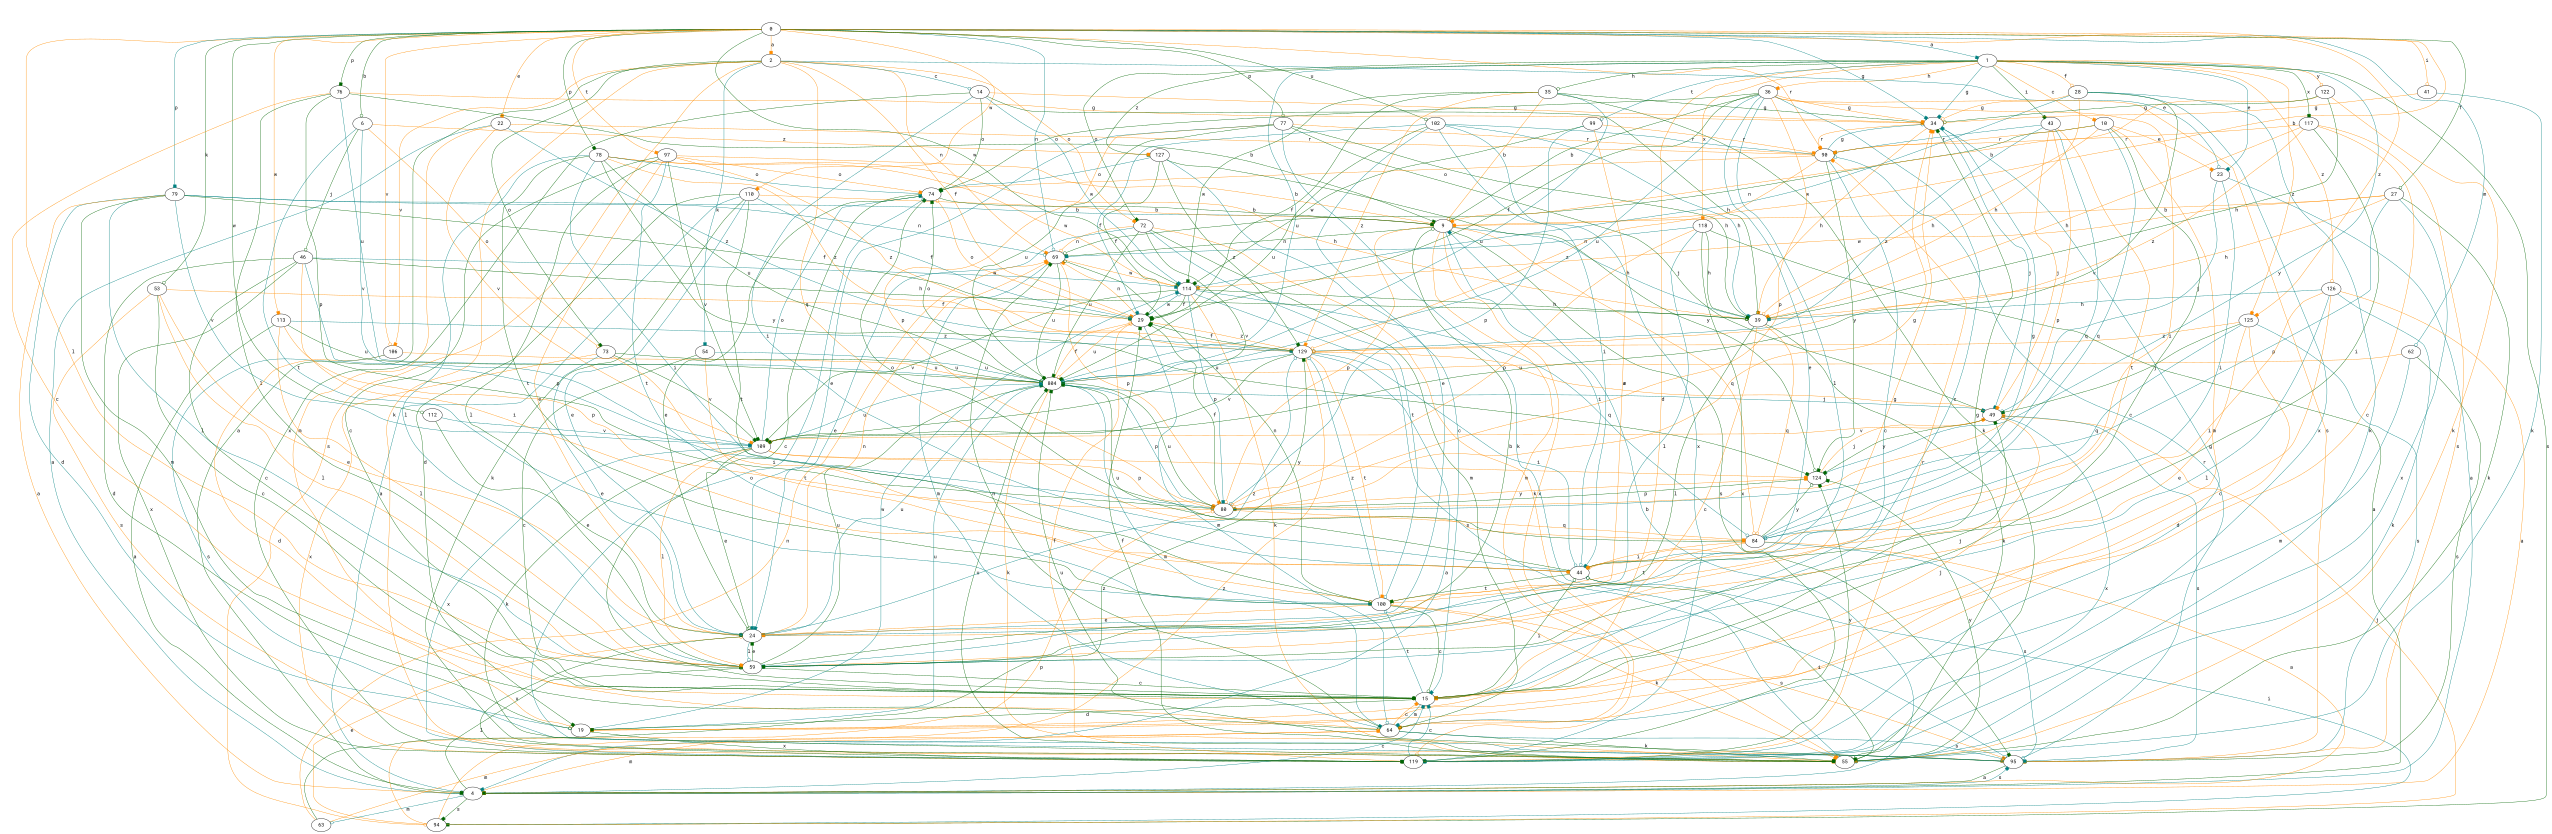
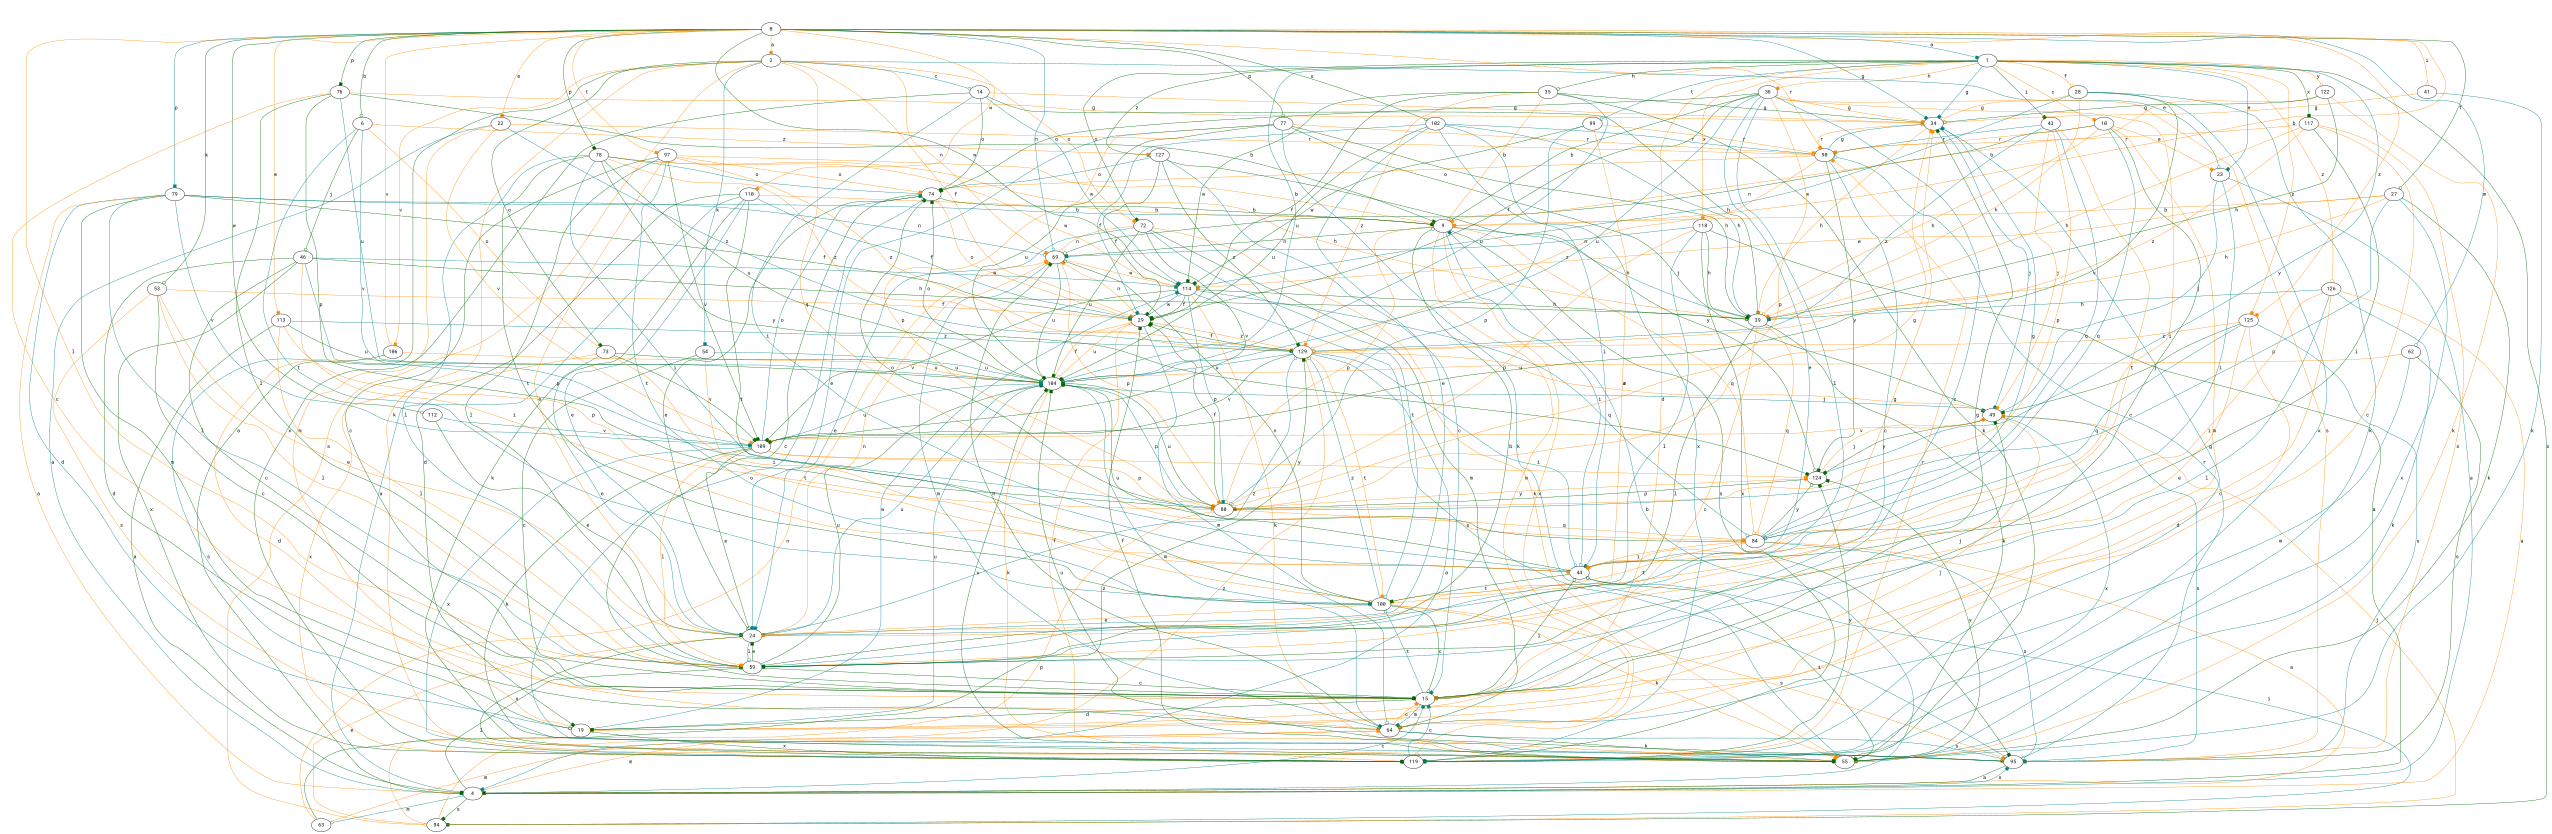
(1052, 384) -> (1052, 384)
(517, 671) -> (517, 671)
